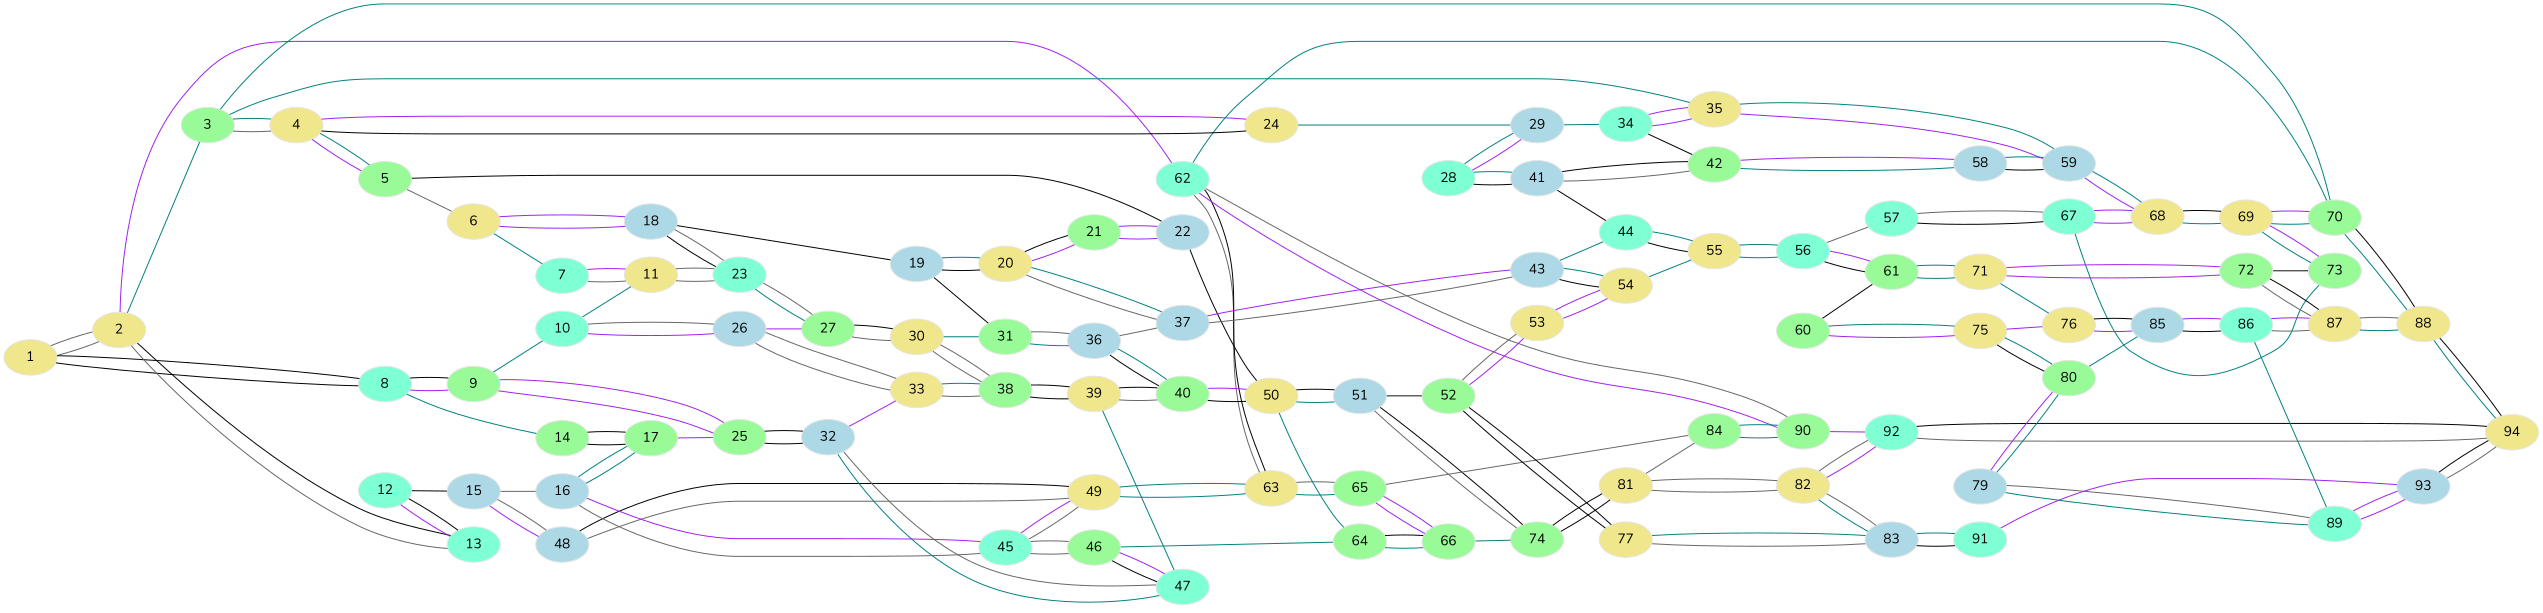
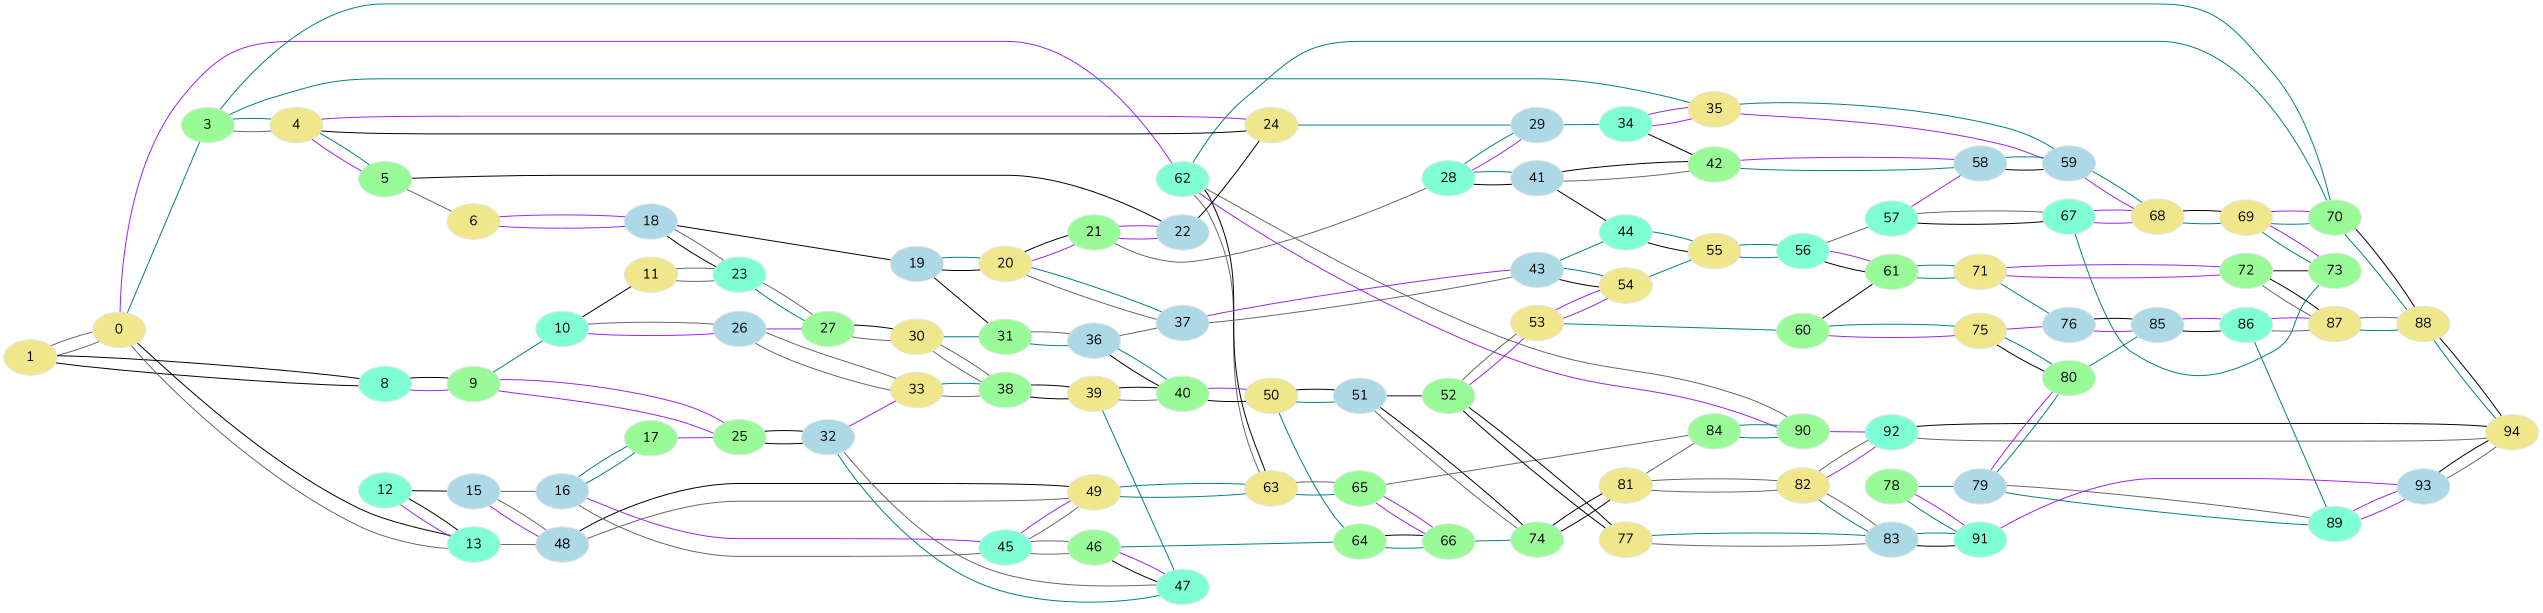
none -> (1936, 191)
none -> (1265, 247)
(562, 276) -> none
(607, 302) -> (607, 302)
(1214, 307) -> (1230, 180)
(2069, 325) -> (2069, 325)
none -> (1670, 327)
(119, 330) -> (119, 330)
(562, 438) -> none
none -> (1892, 486)
none -> (518, 545)
